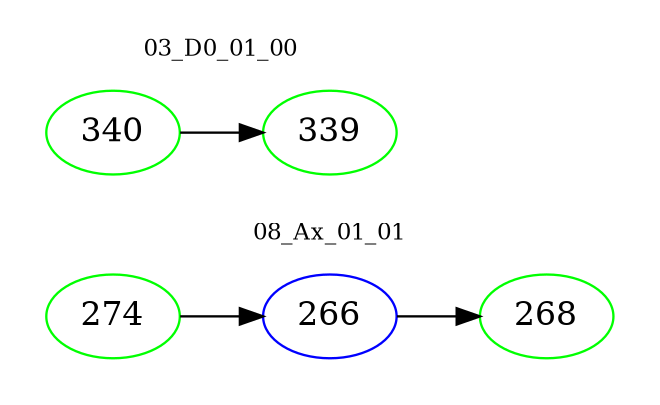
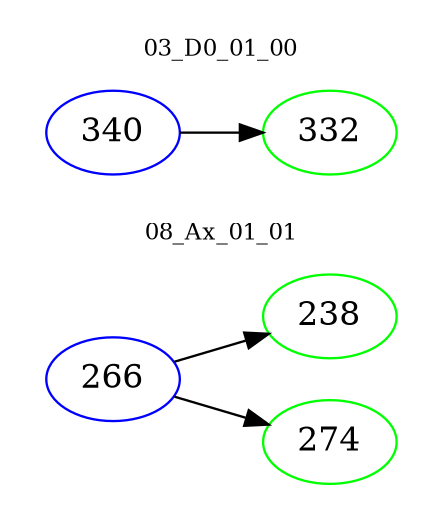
(113, 133) -> (113, 133)
(330, 133) -> (330, 133)
(210, 316) -> (210, 407)
(547, 316) -> (330, 316)
